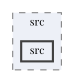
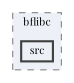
(37, 23) -> (37, 23)
